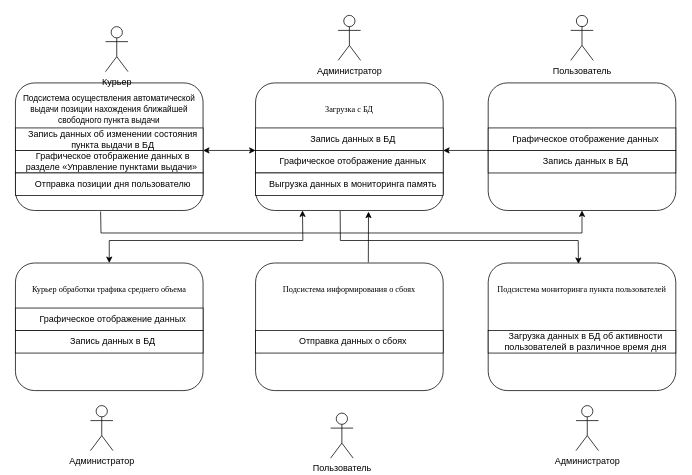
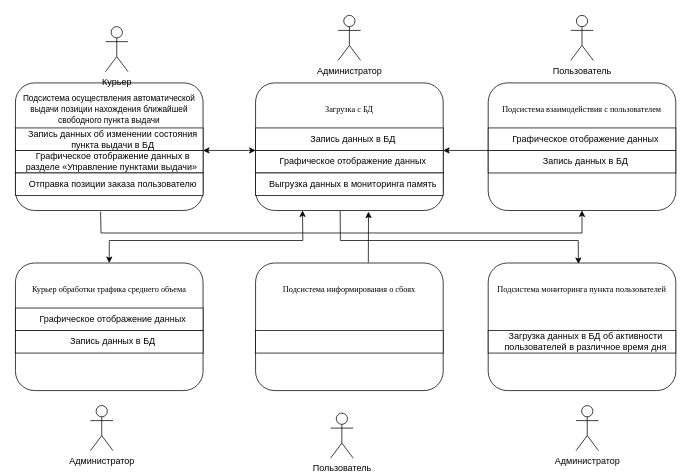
none -> (582, 109)
(113, 184) -> (113, 184)
(353, 342) -> none
